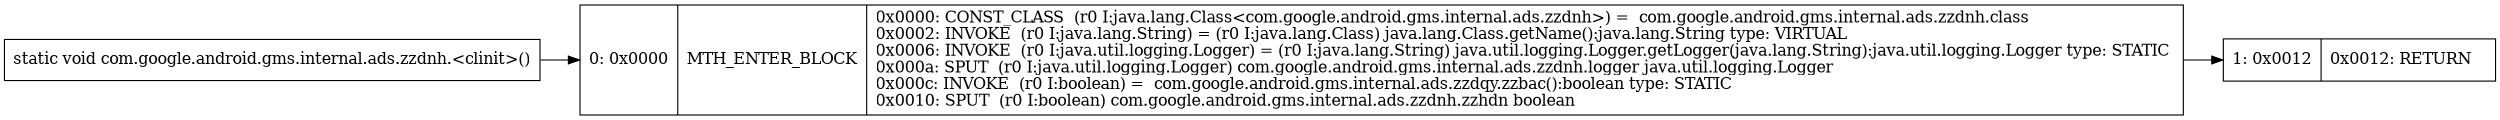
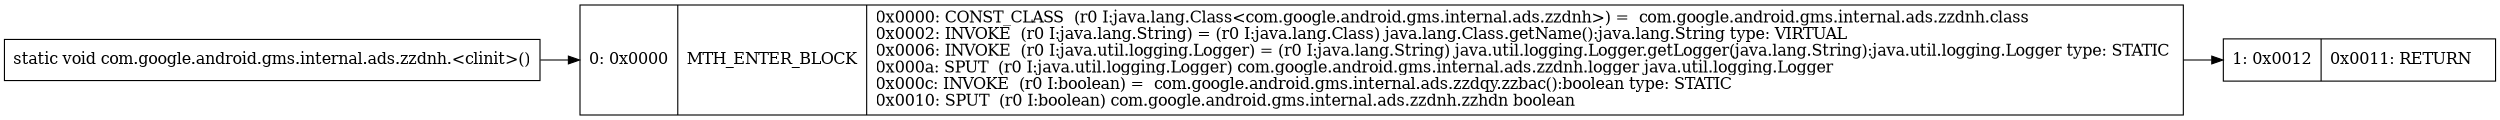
(2408, 59) -> (2408, 59)
